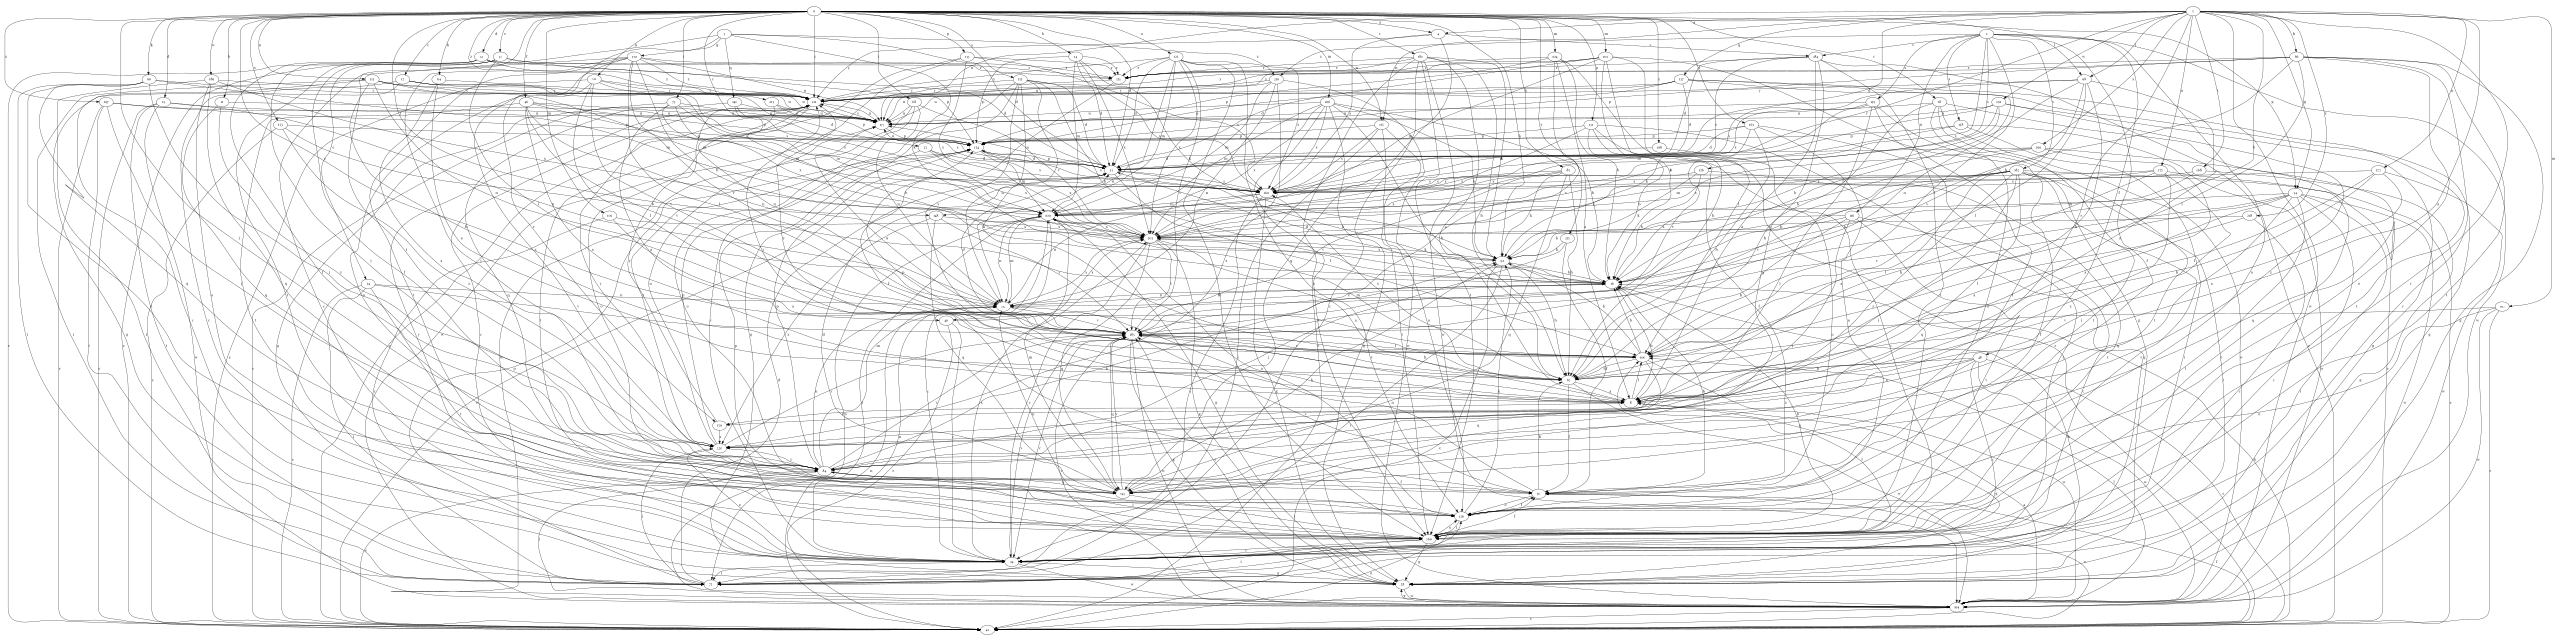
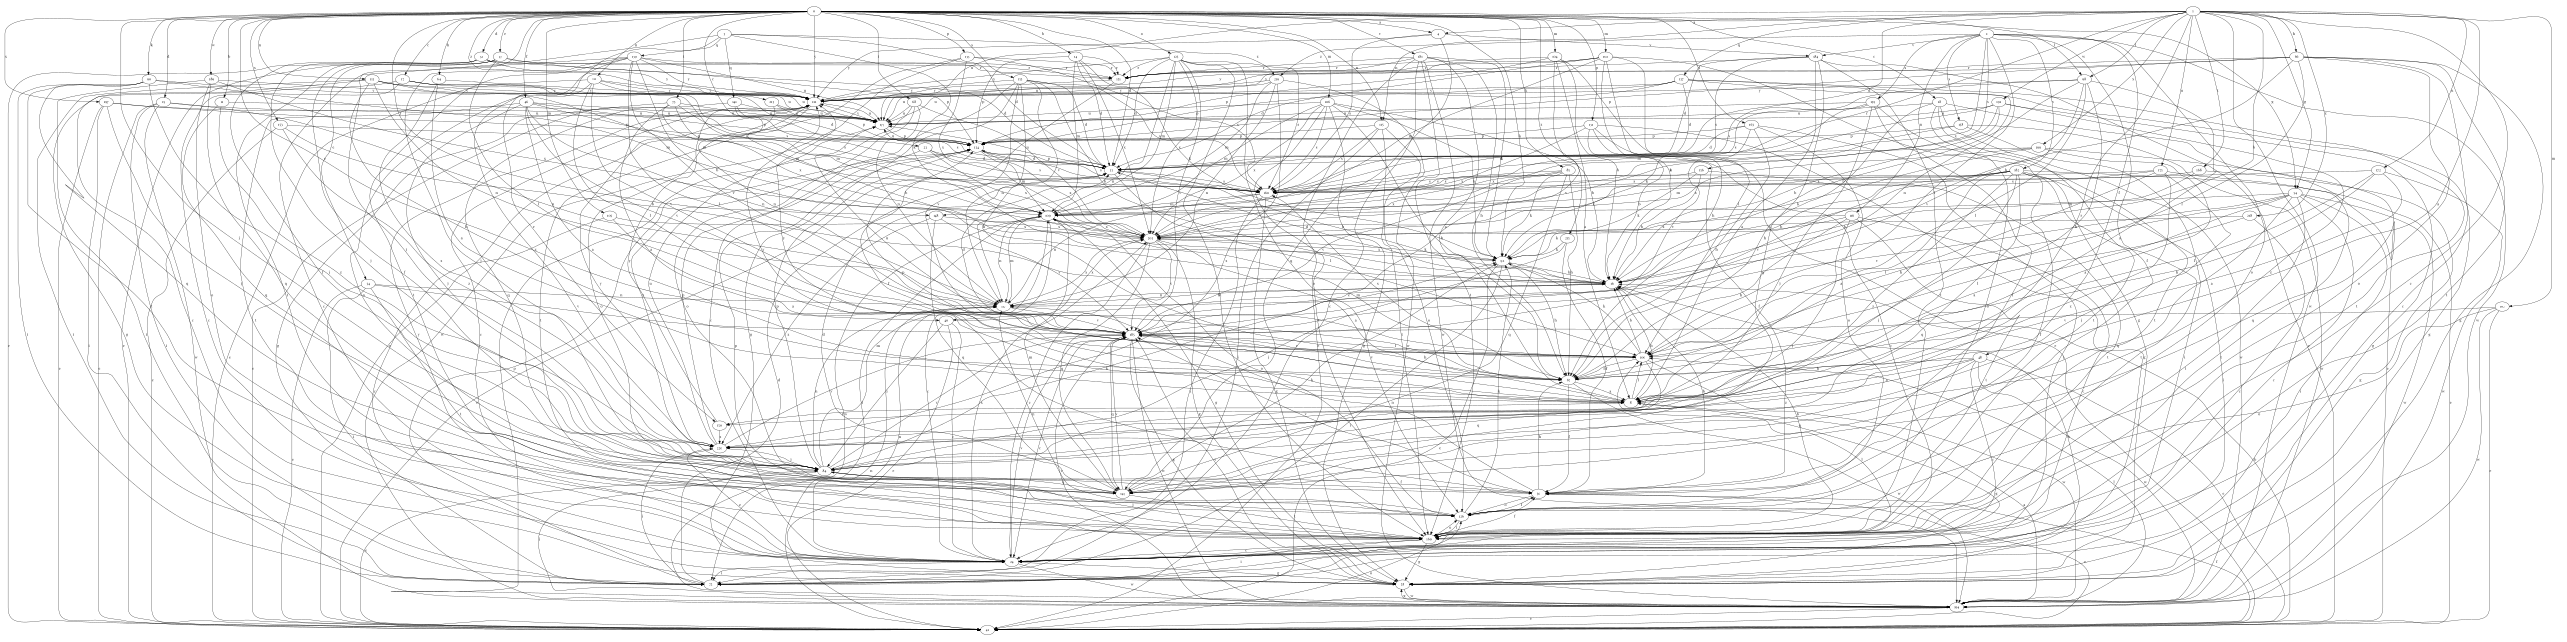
(1659, 148) -> none
none -> (517, 344)
none -> (884, 393)
